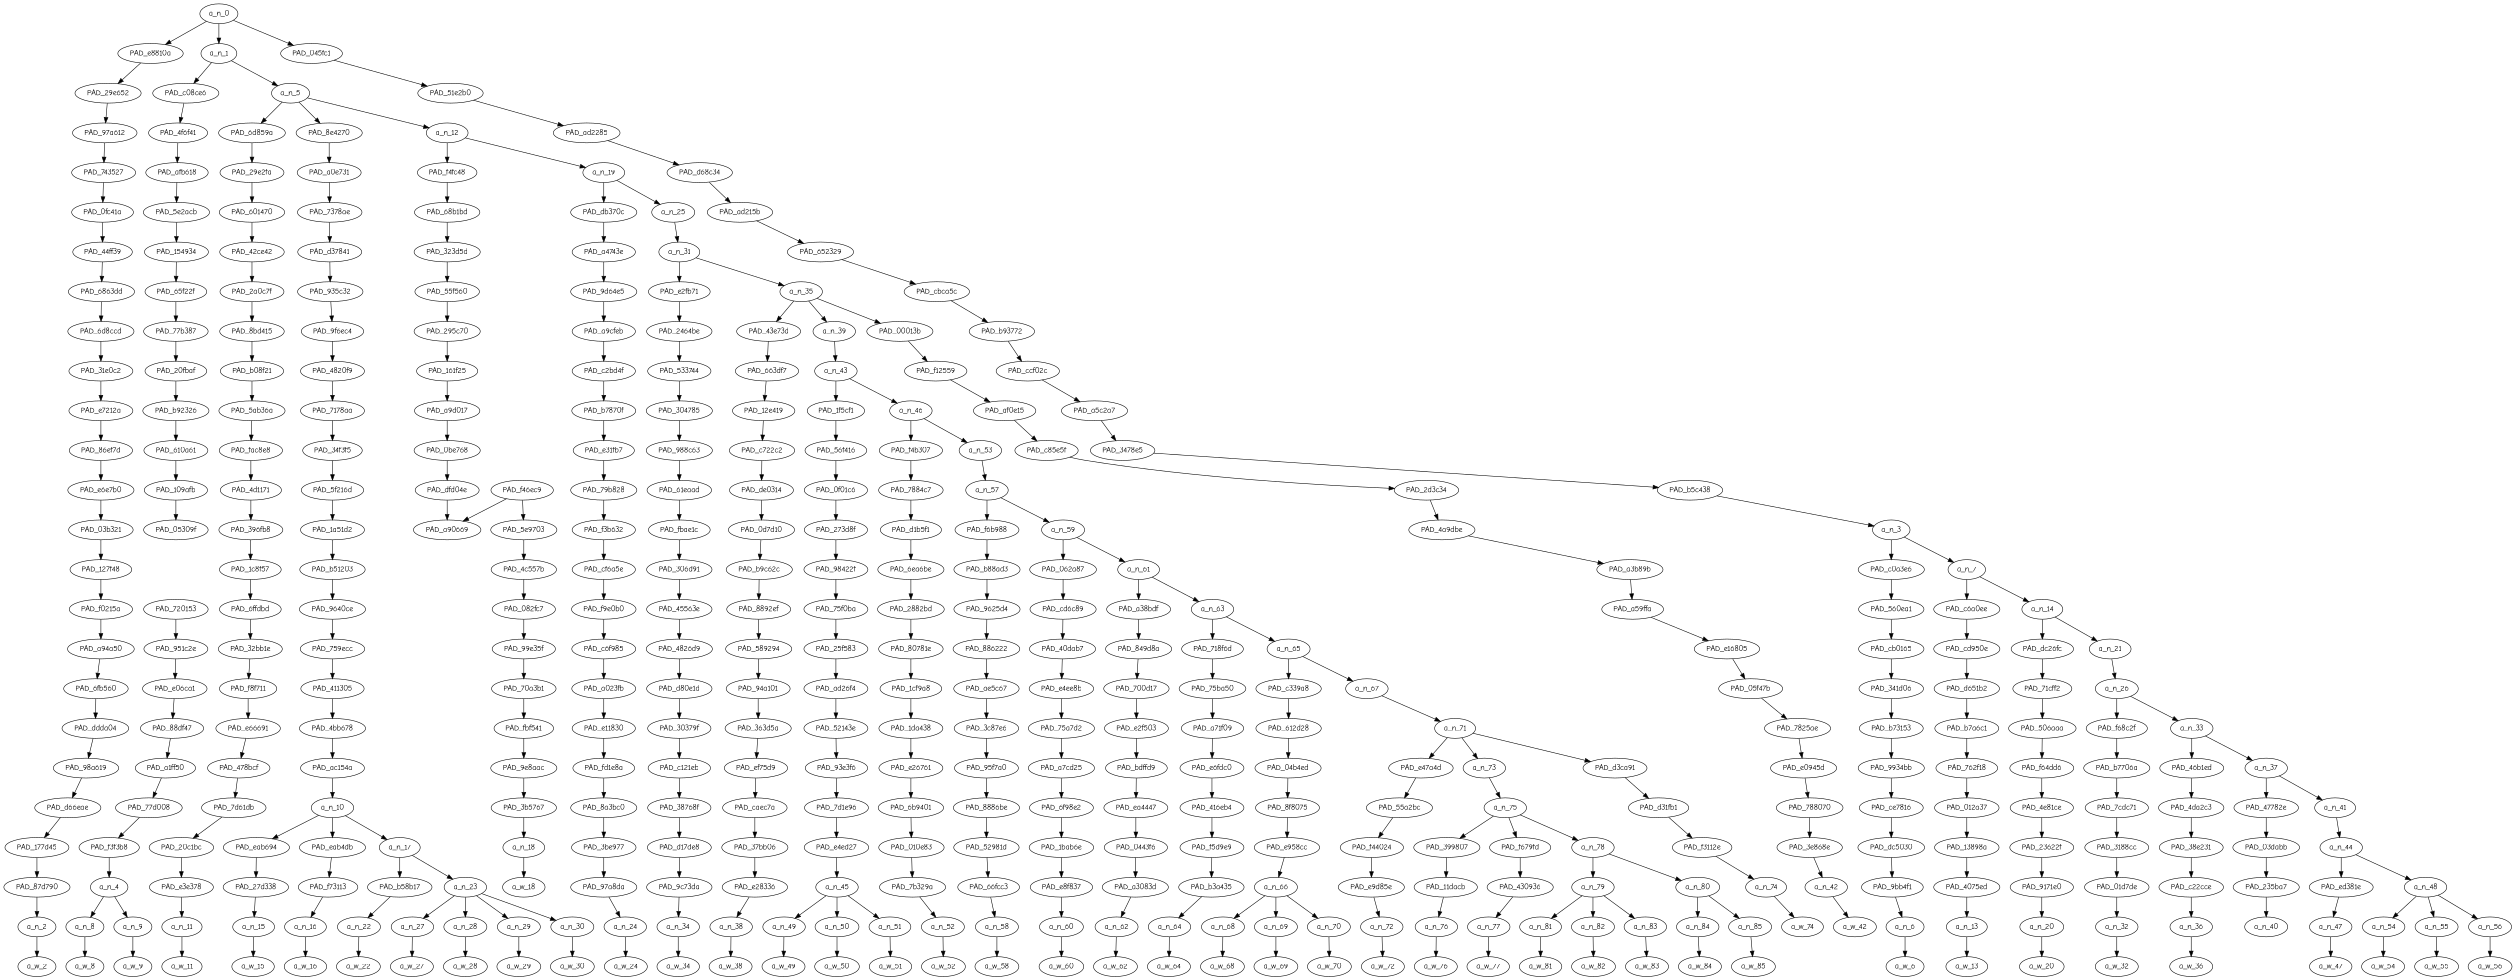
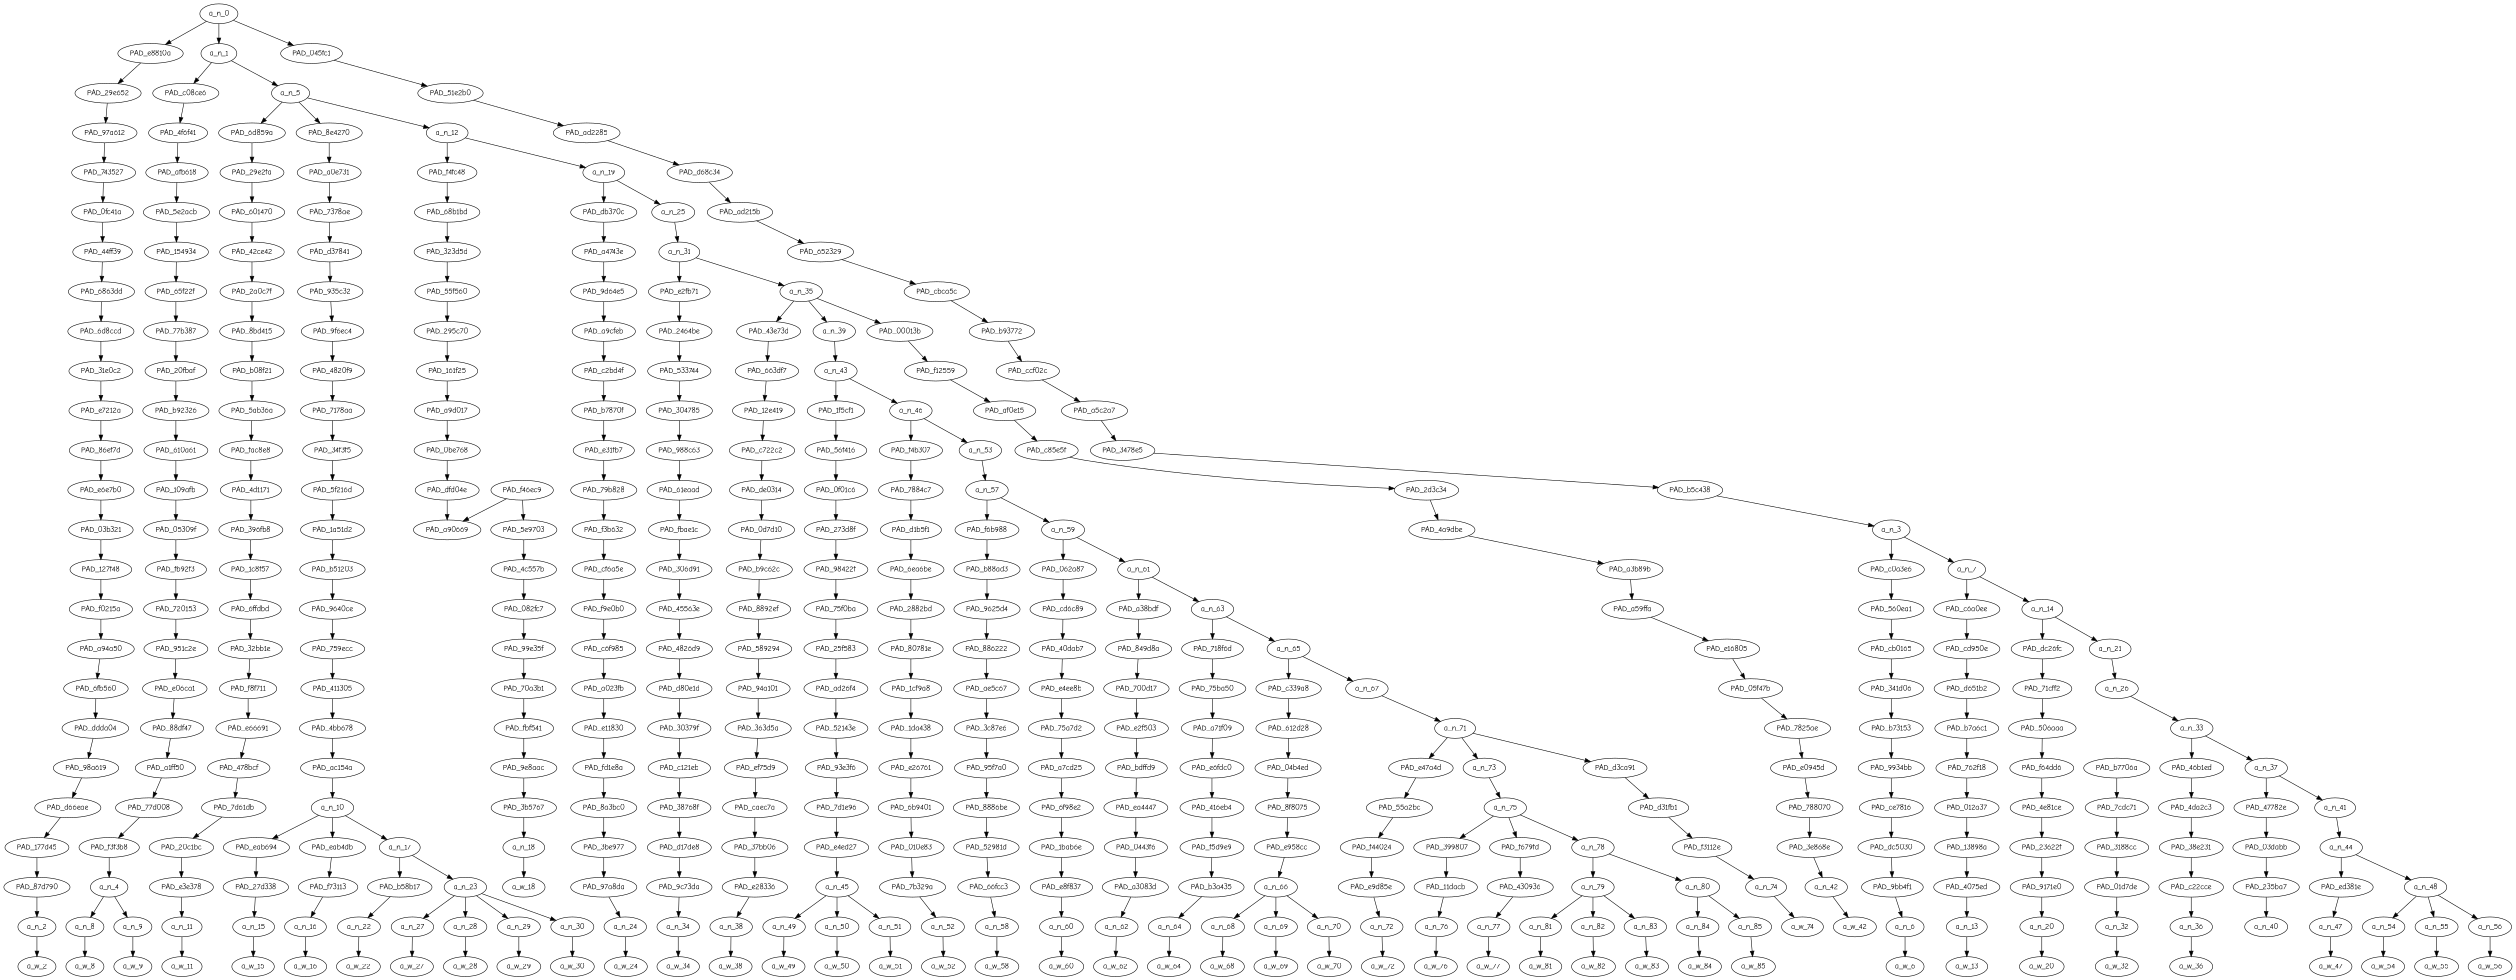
none -> (176, 570)
(2117, 728) -> none
